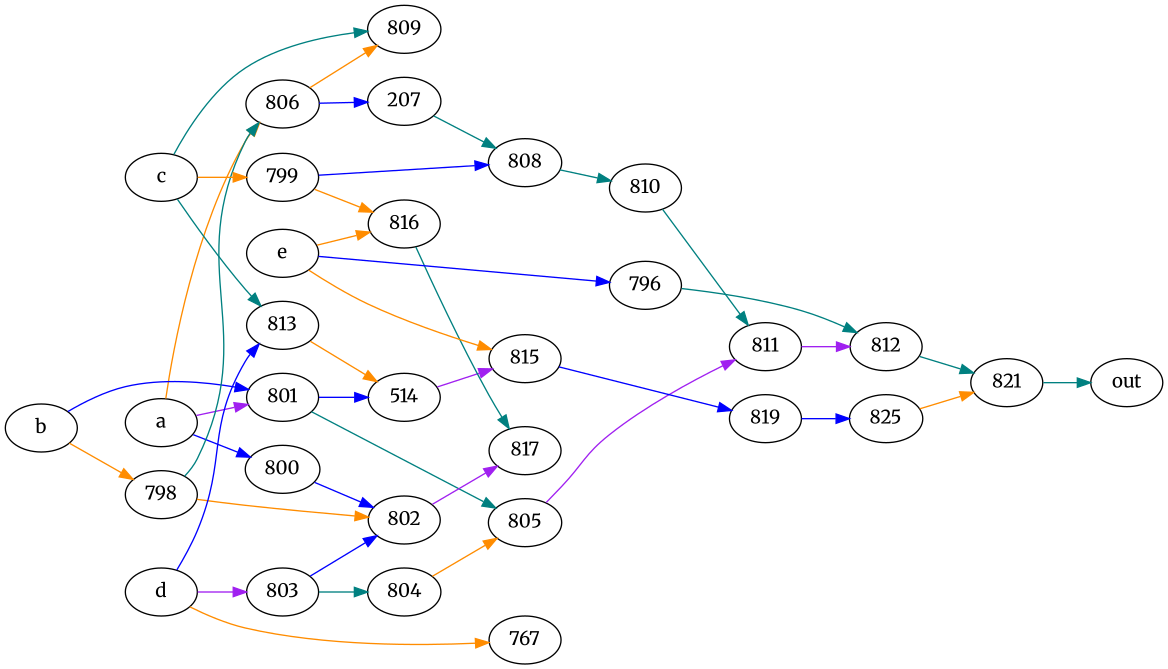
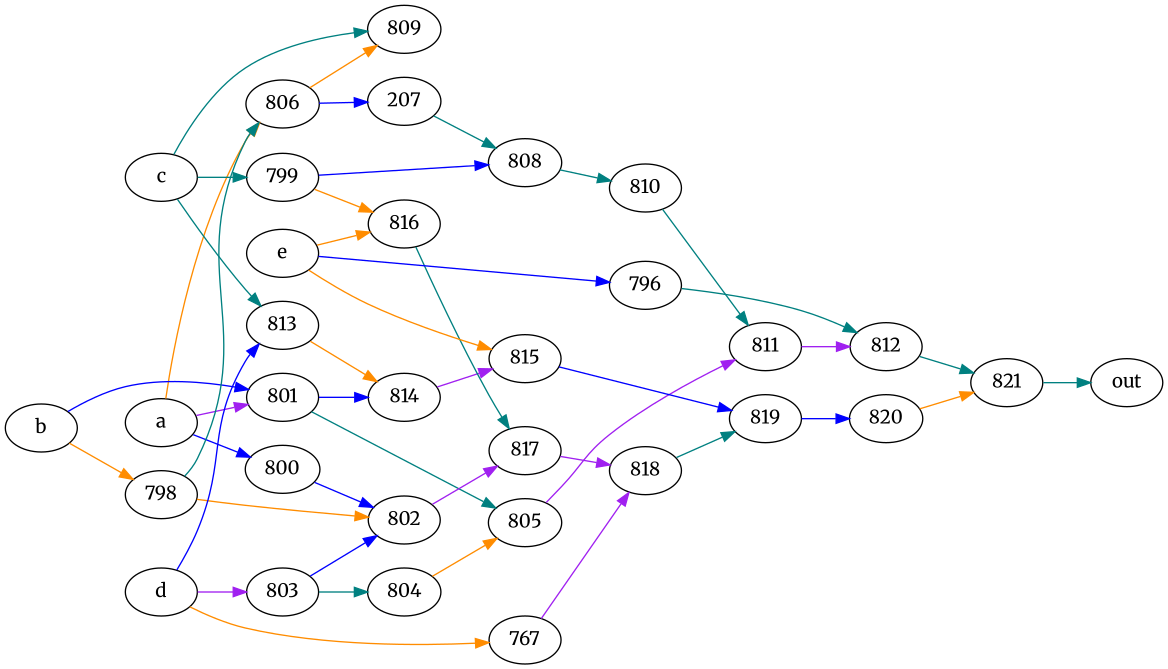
(215, 177) -> (215, 177)
(404, 397) -> (404, 397)
(886, 419) -> (886, 419)
none -> (645, 471)
